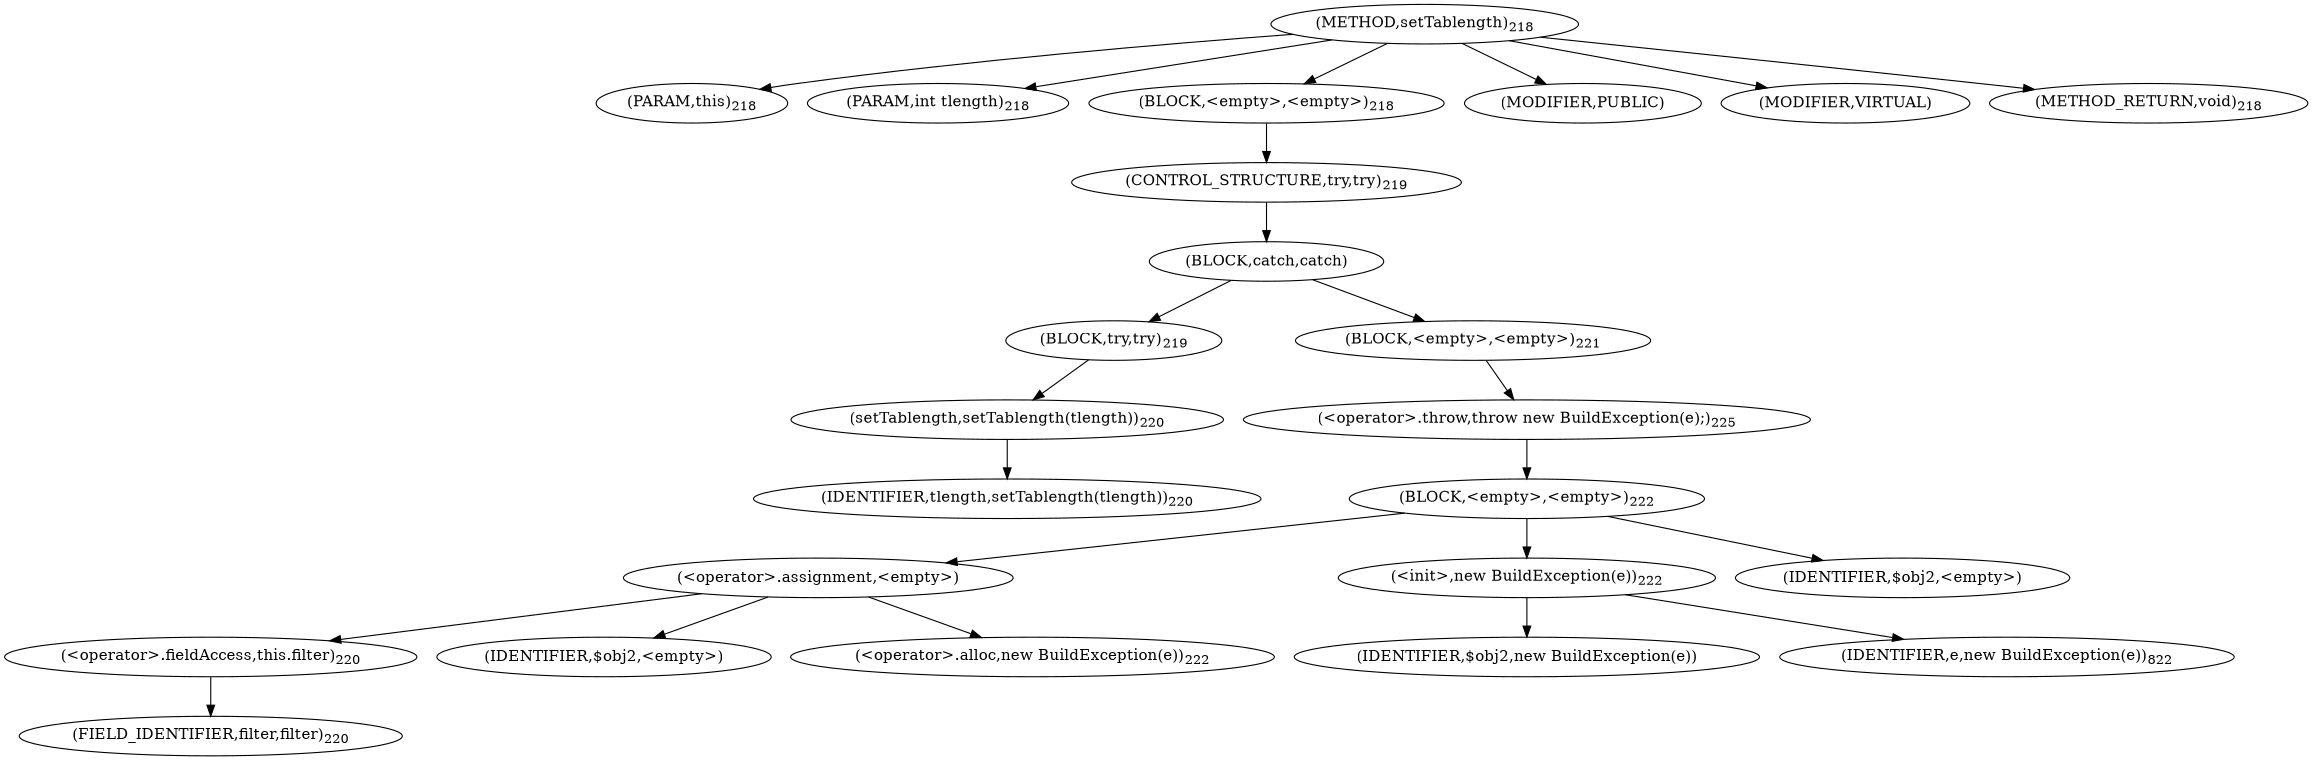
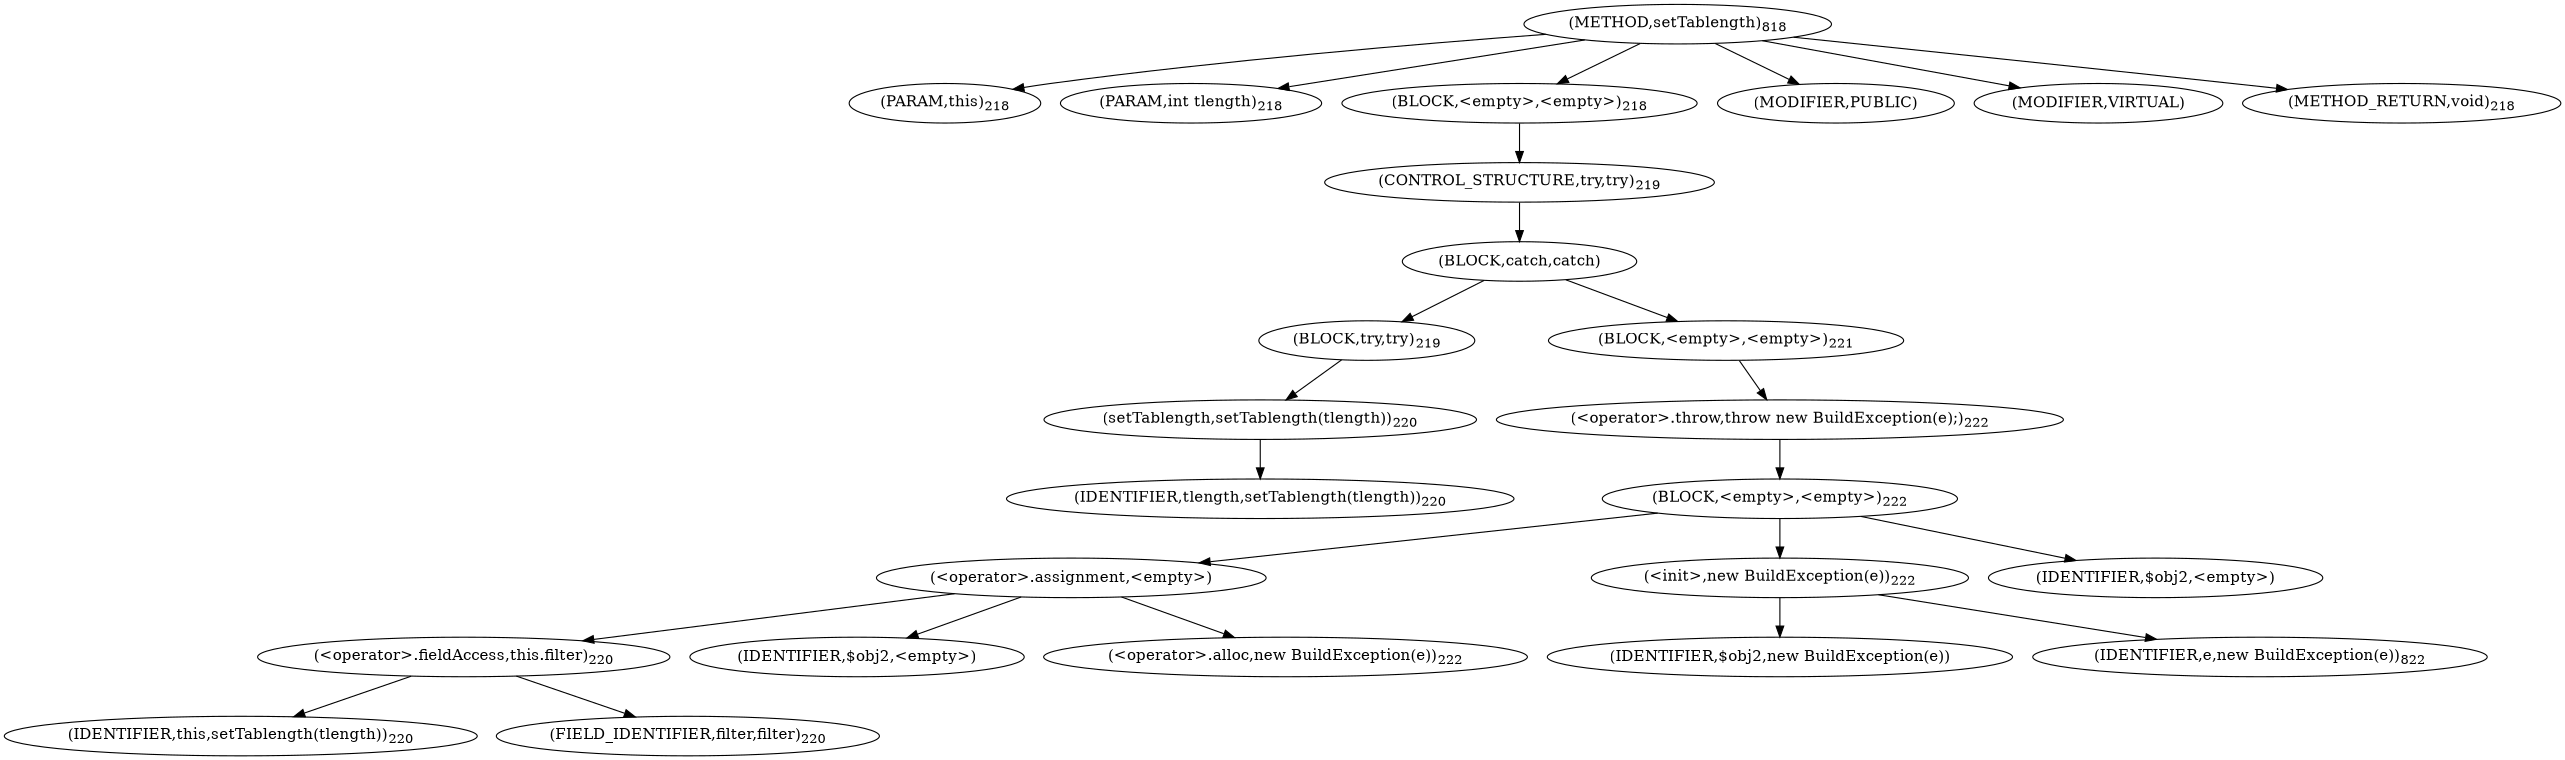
(1521, 23) -> (1774, 23)
(1724, 418) -> (1977, 418)
none -> (241, 736)
